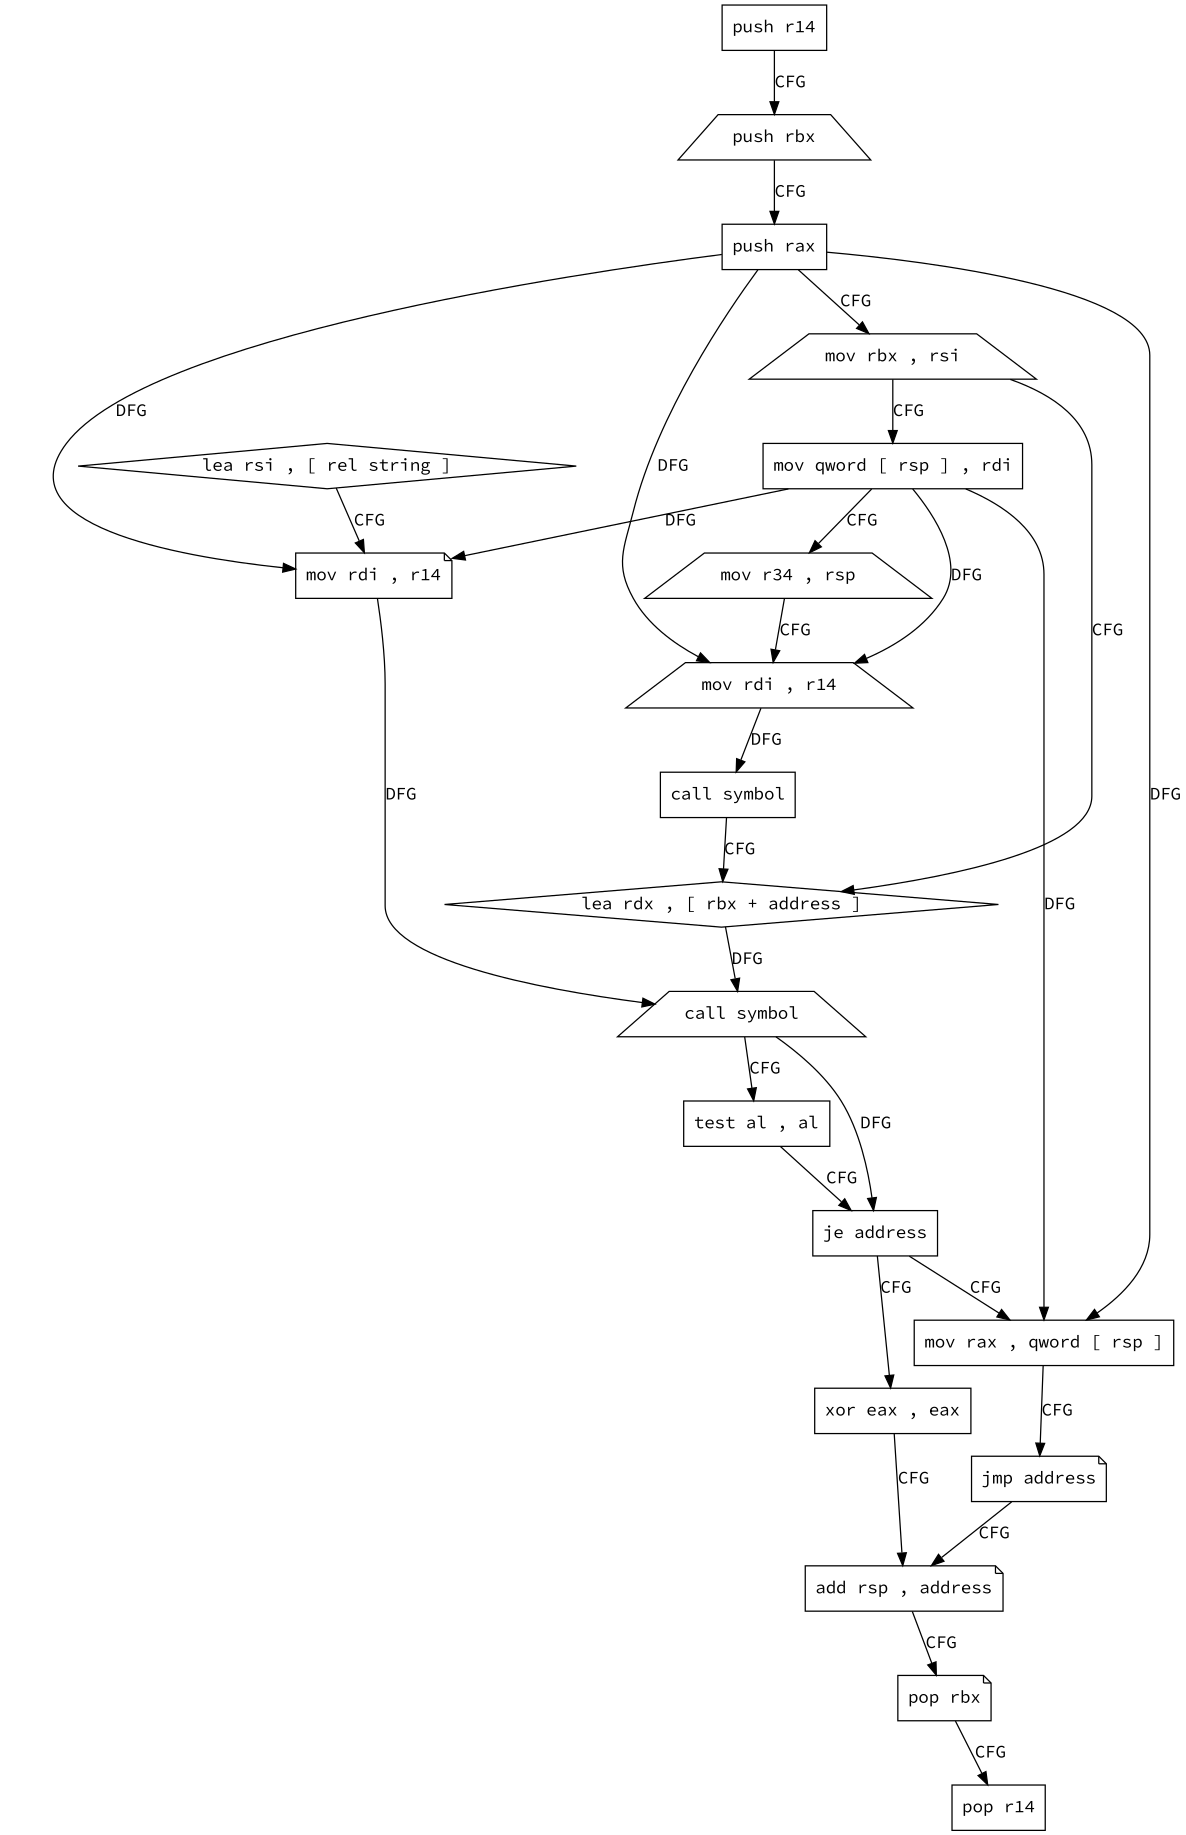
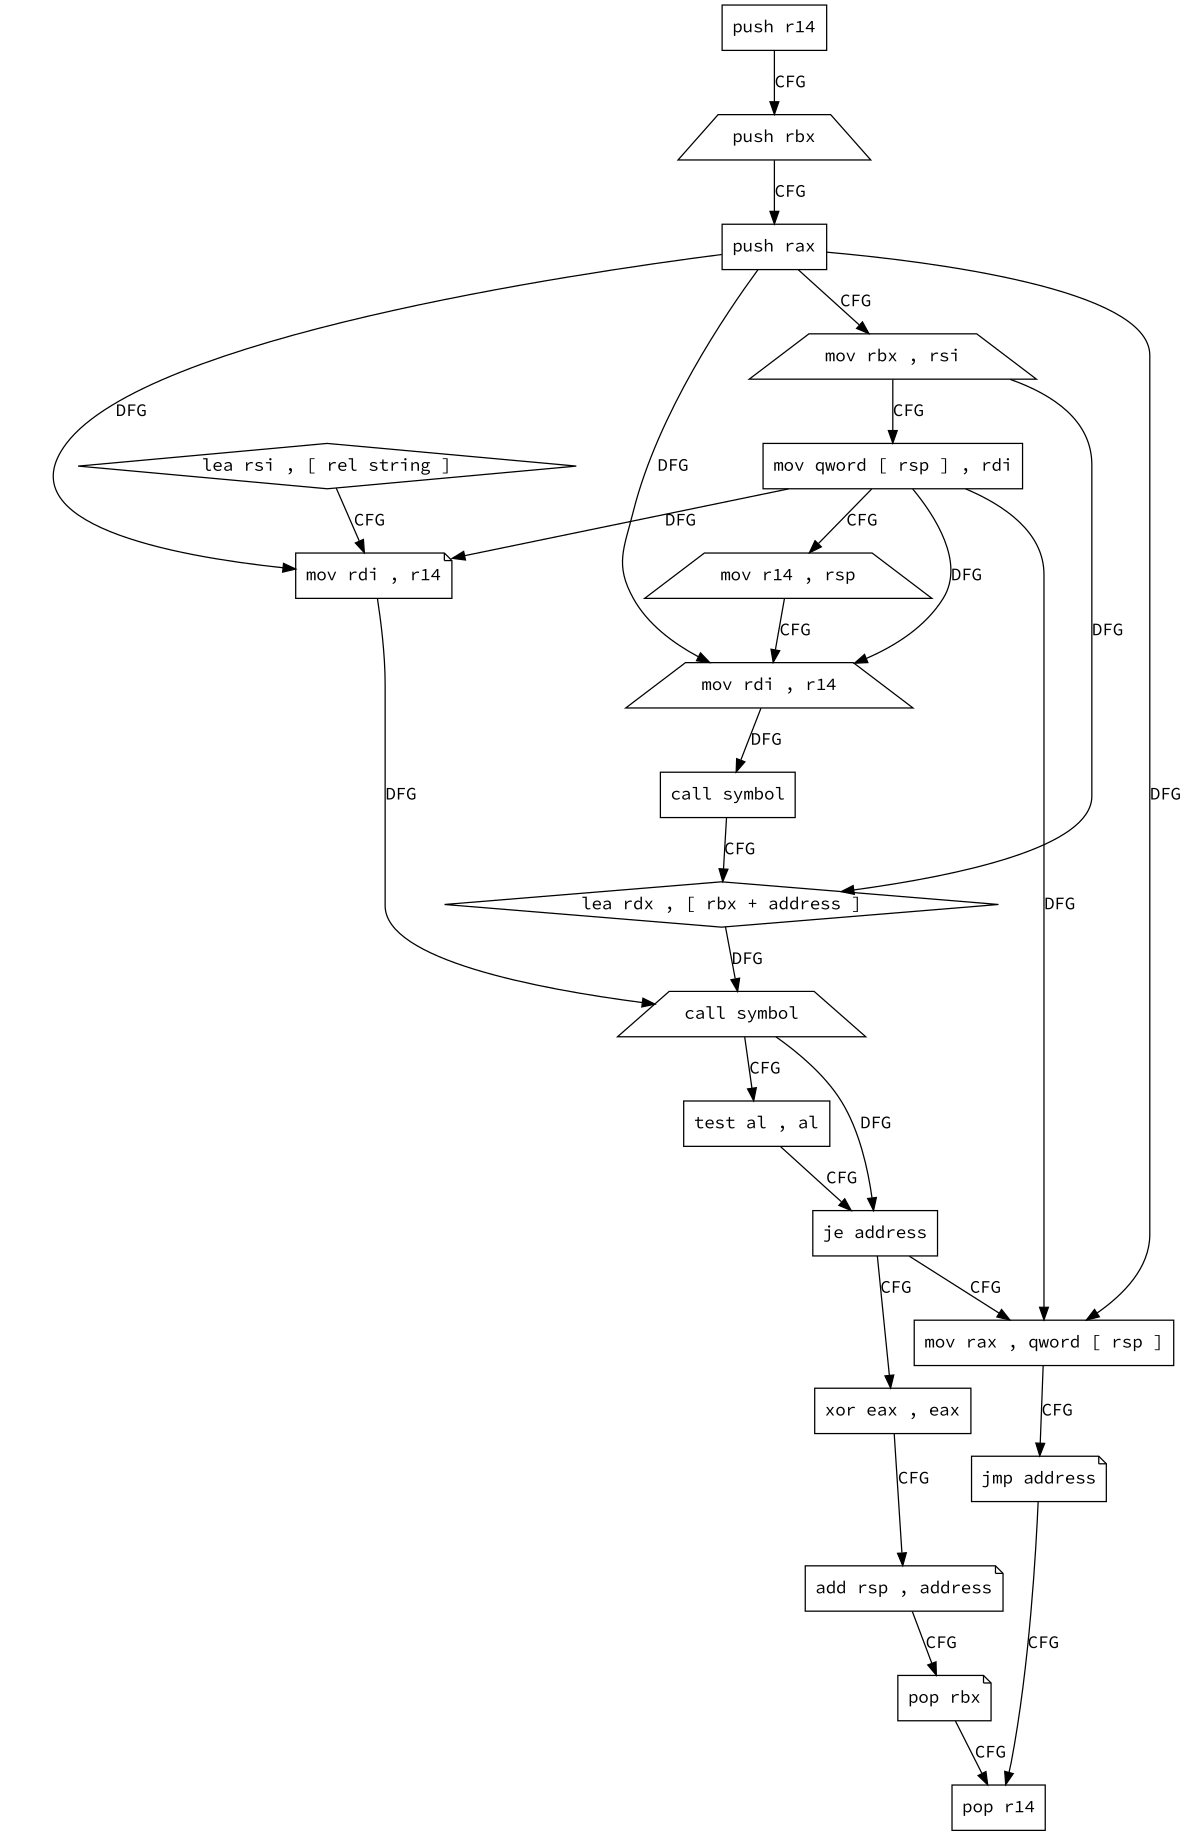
(788, 576) -> (788, 576)
(1108, 630) -> (1108, 630)
(977, 1530) -> (1028, 1637)
